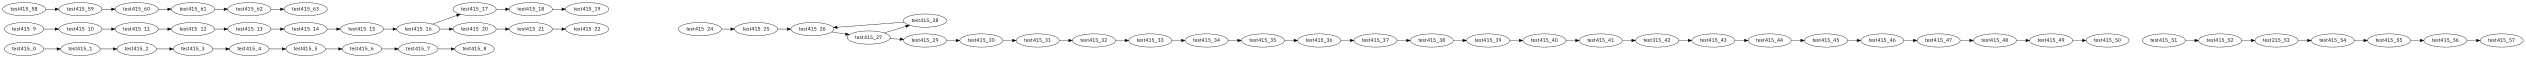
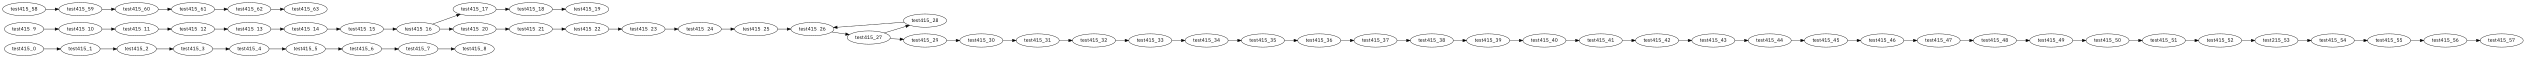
none -> (644, 29)
(1657, 40) -> (1657, 40)
none -> (2134, 40)
